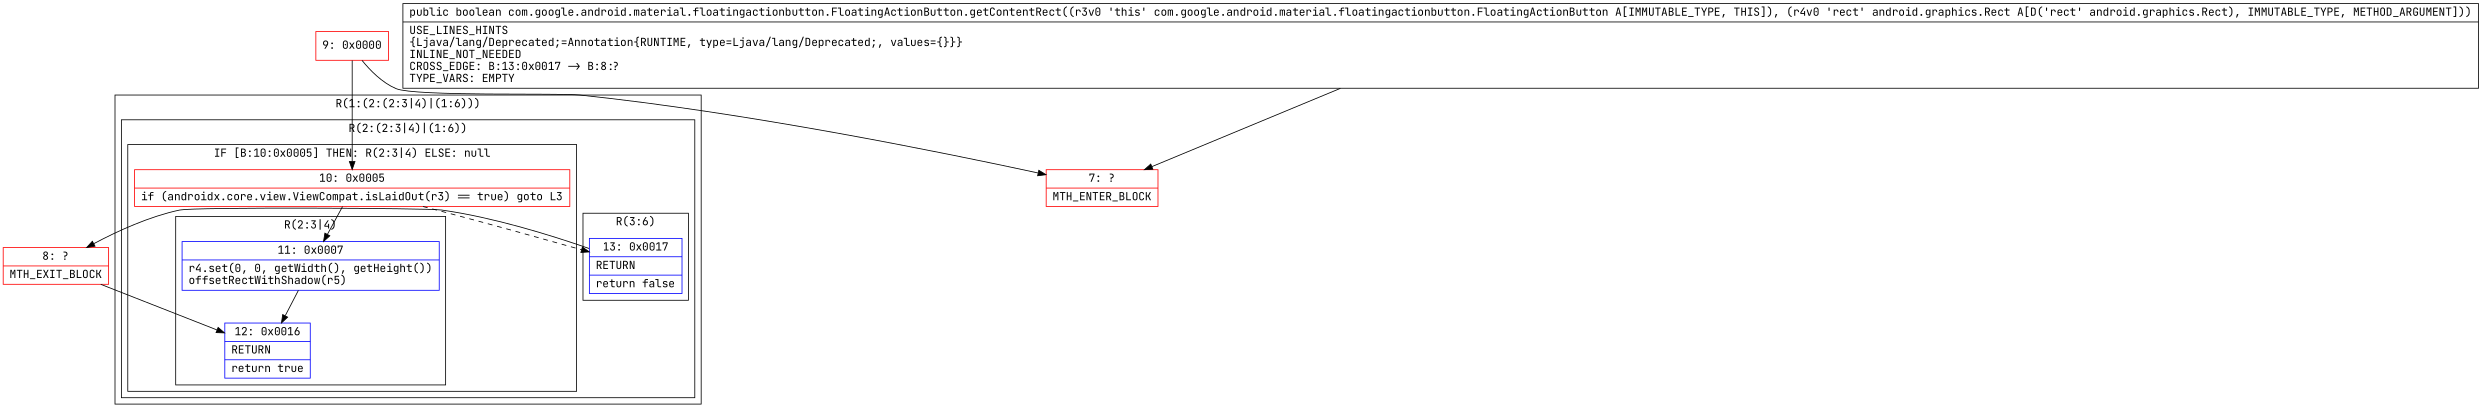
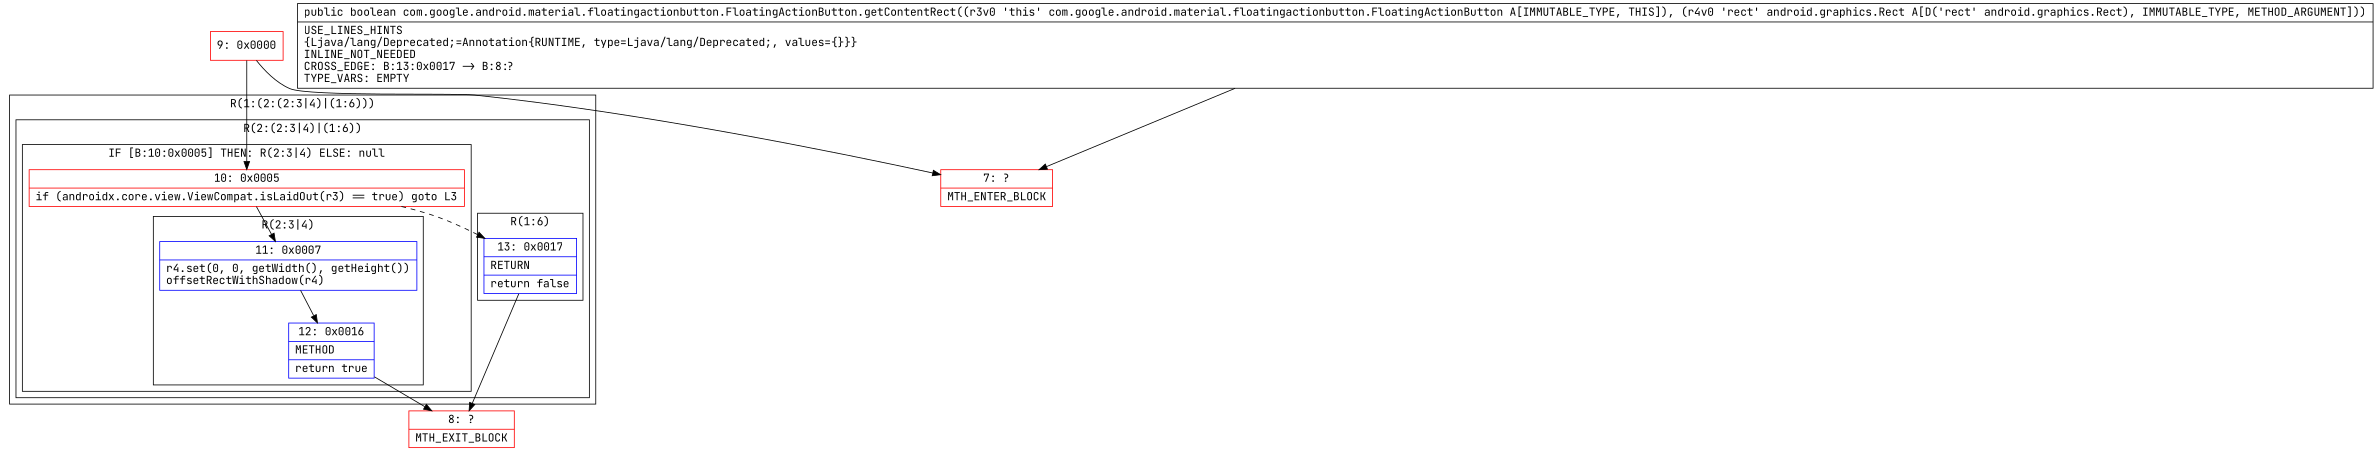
(636, 222) -> (530, 222)
(268, 281) -> (246, 281)
(159, 307) -> (400, 392)
(251, 350) -> (315, 350)
